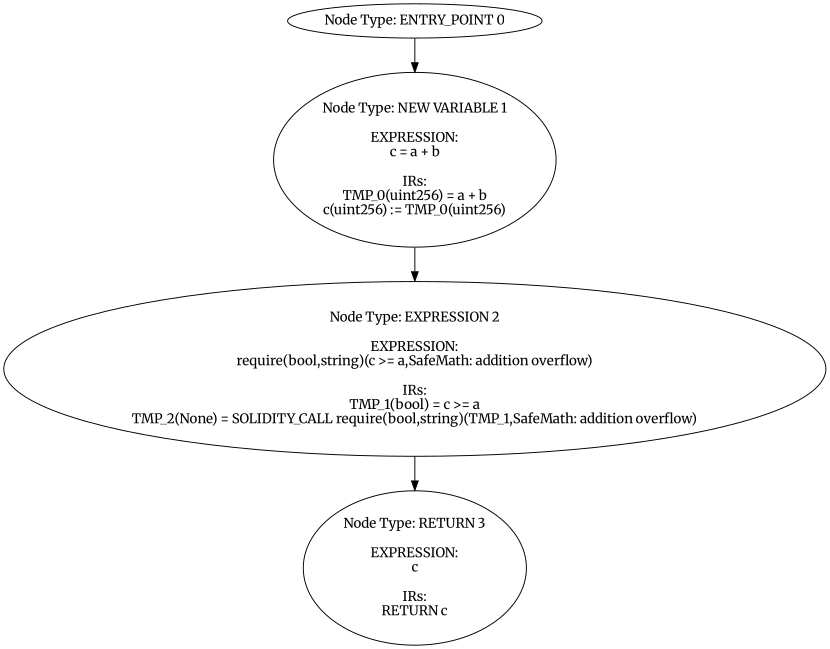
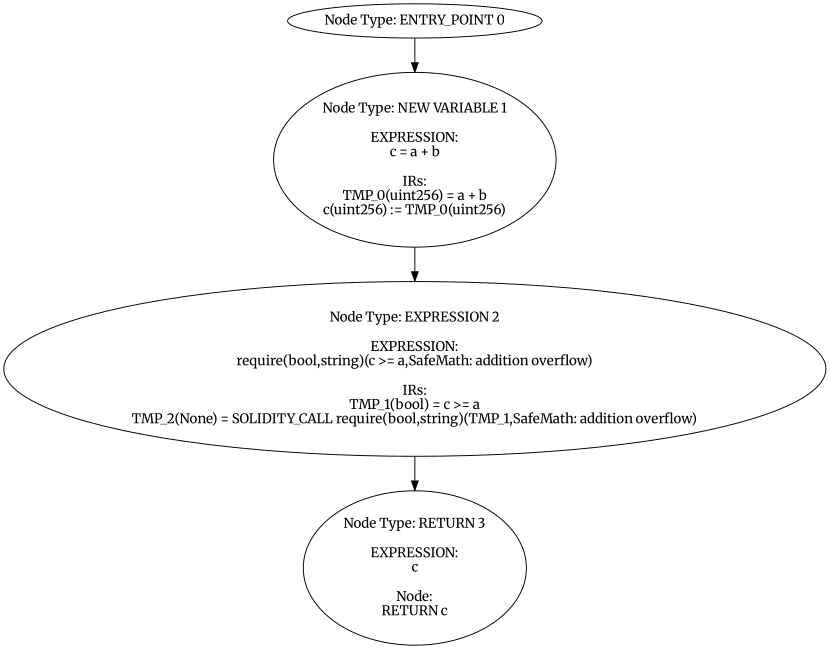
(415, 568) -> (415, 568)
